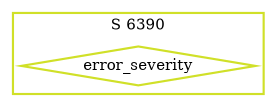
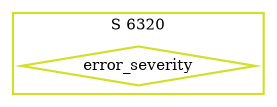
(138, 25) -> (138, 25)
